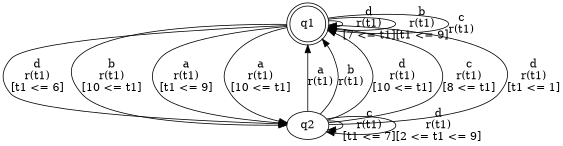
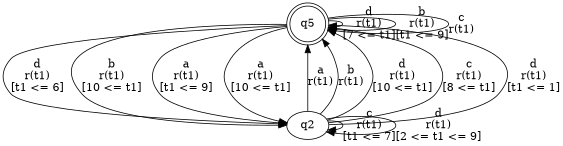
(308, 24) -> (308, 24)
